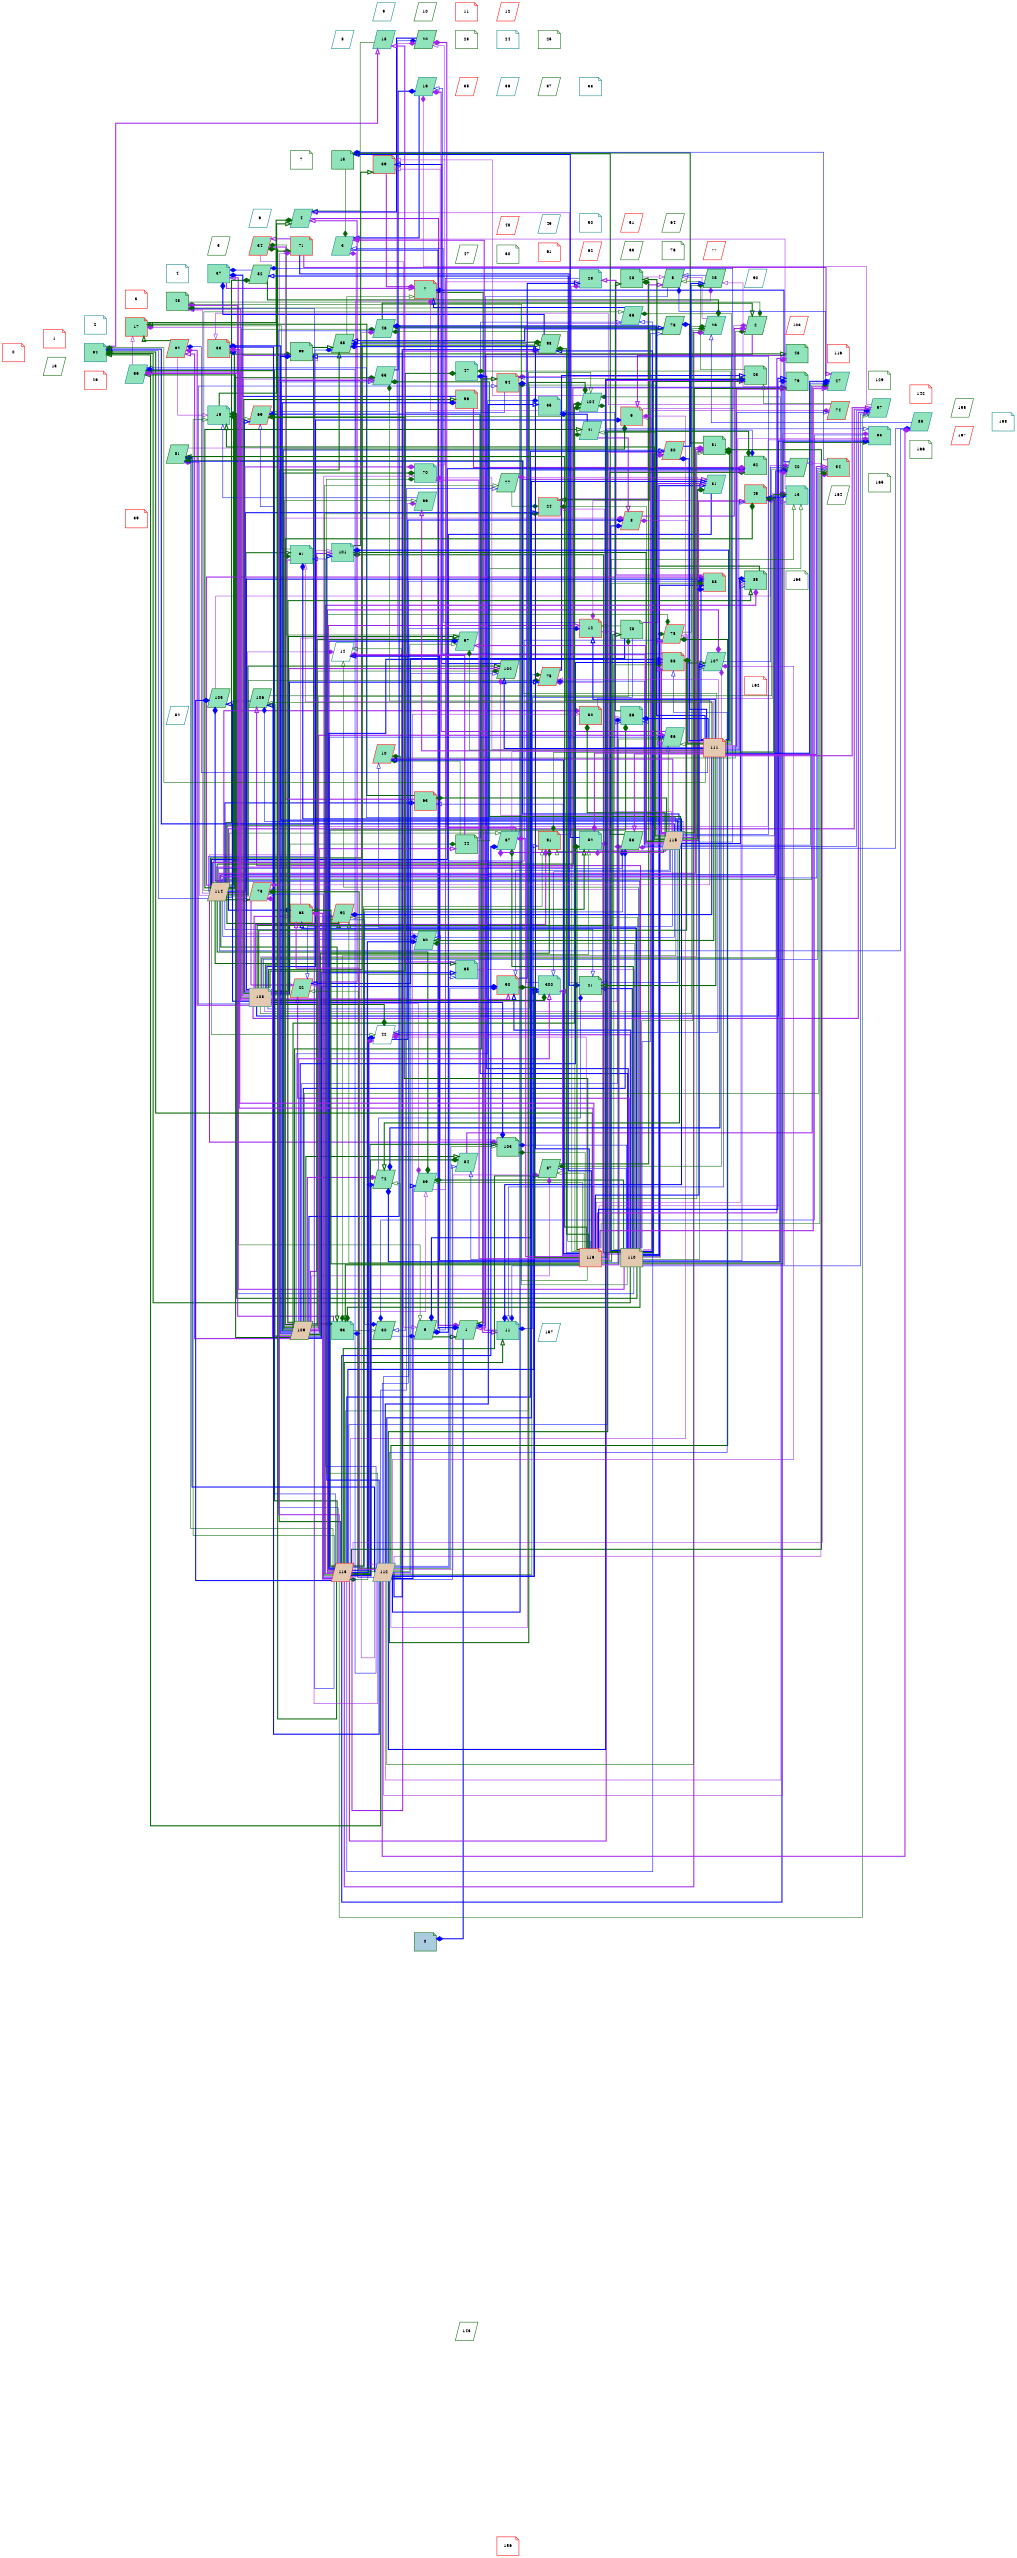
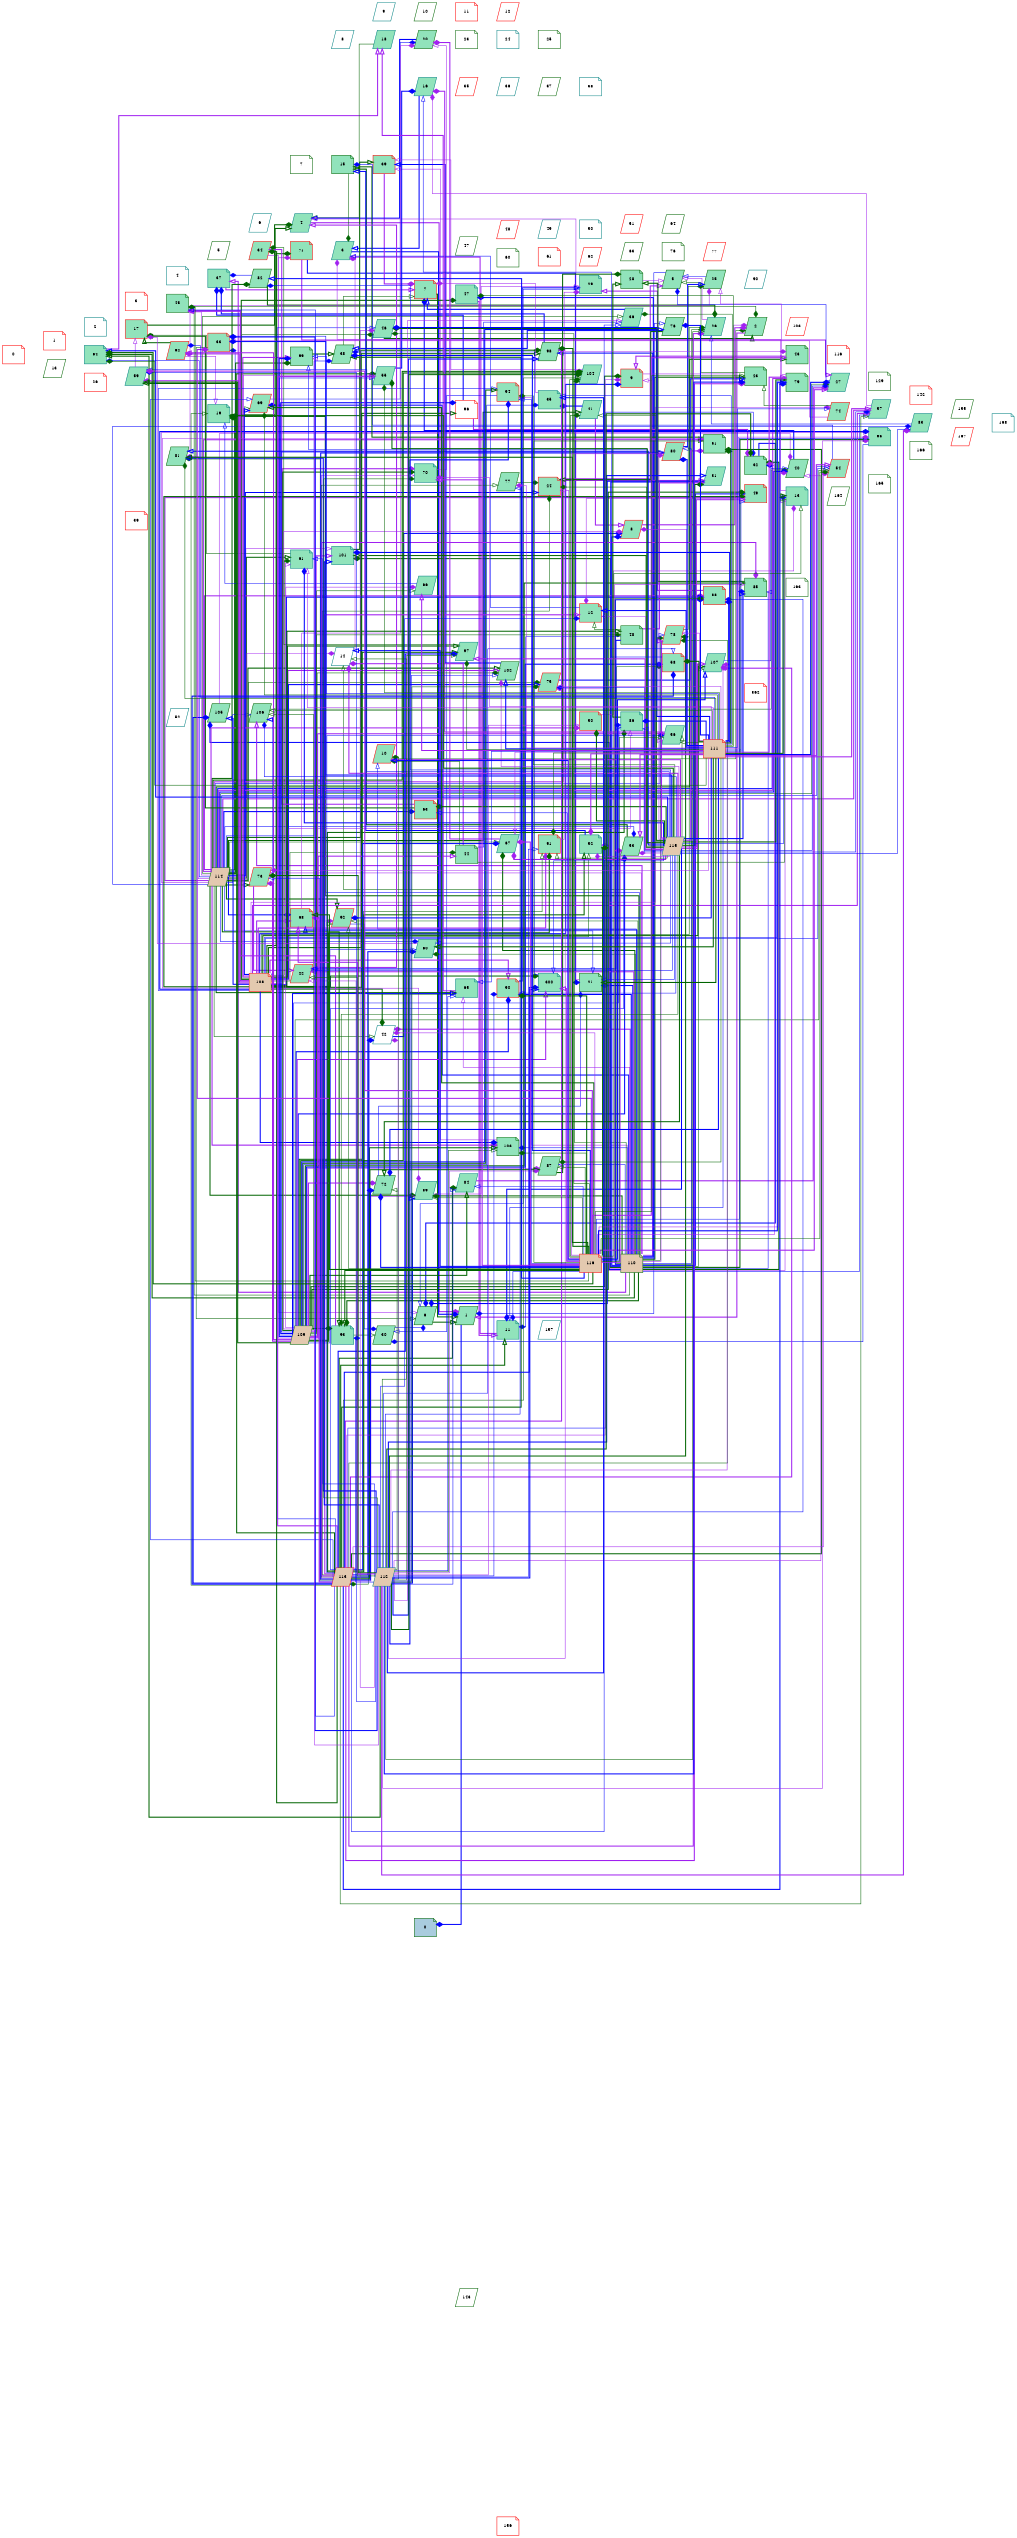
(283, 239) -> none
(467, 399) -> (467, 409)
(838, 467) -> (838, 468)
(756, 686) -> (756, 693)
(662, 753) -> (697, 763)
(260, 997) -> (260, 982)
(711, 1032) -> (491, 765)
